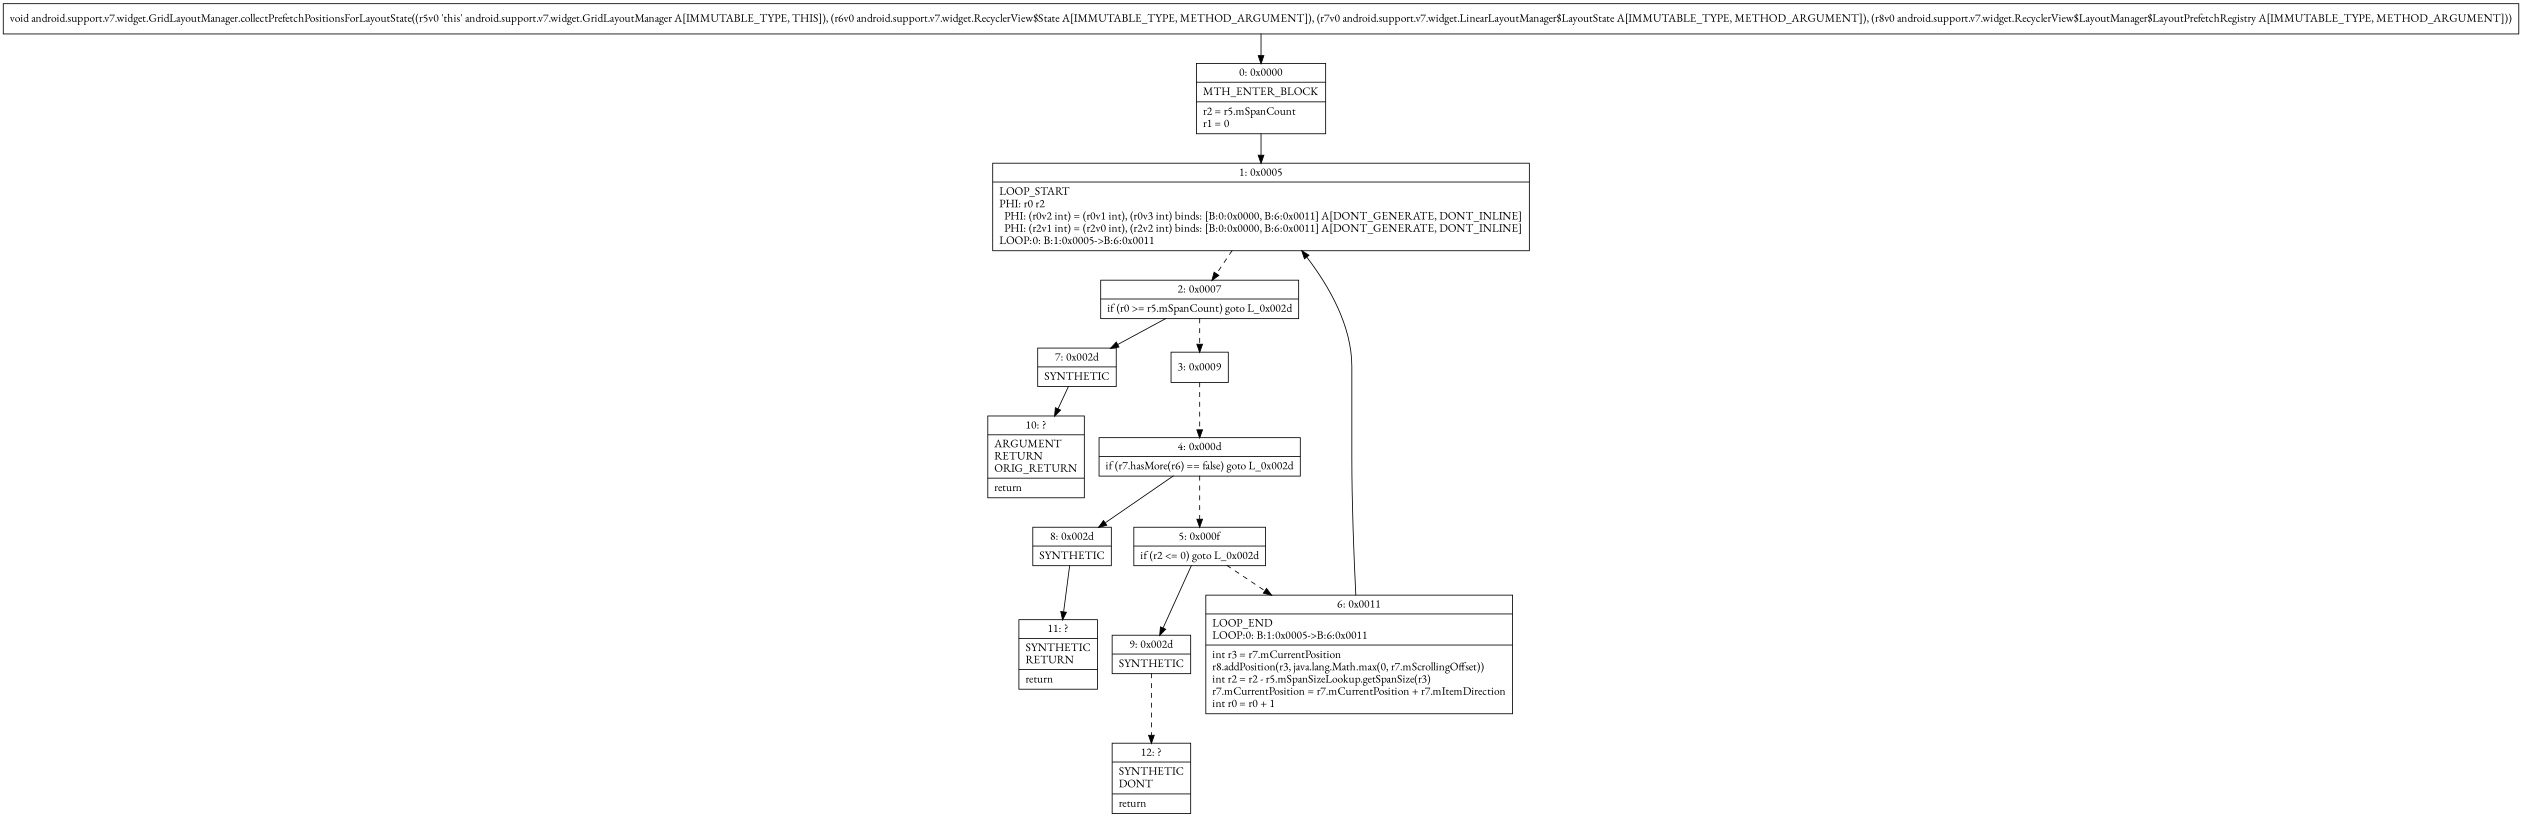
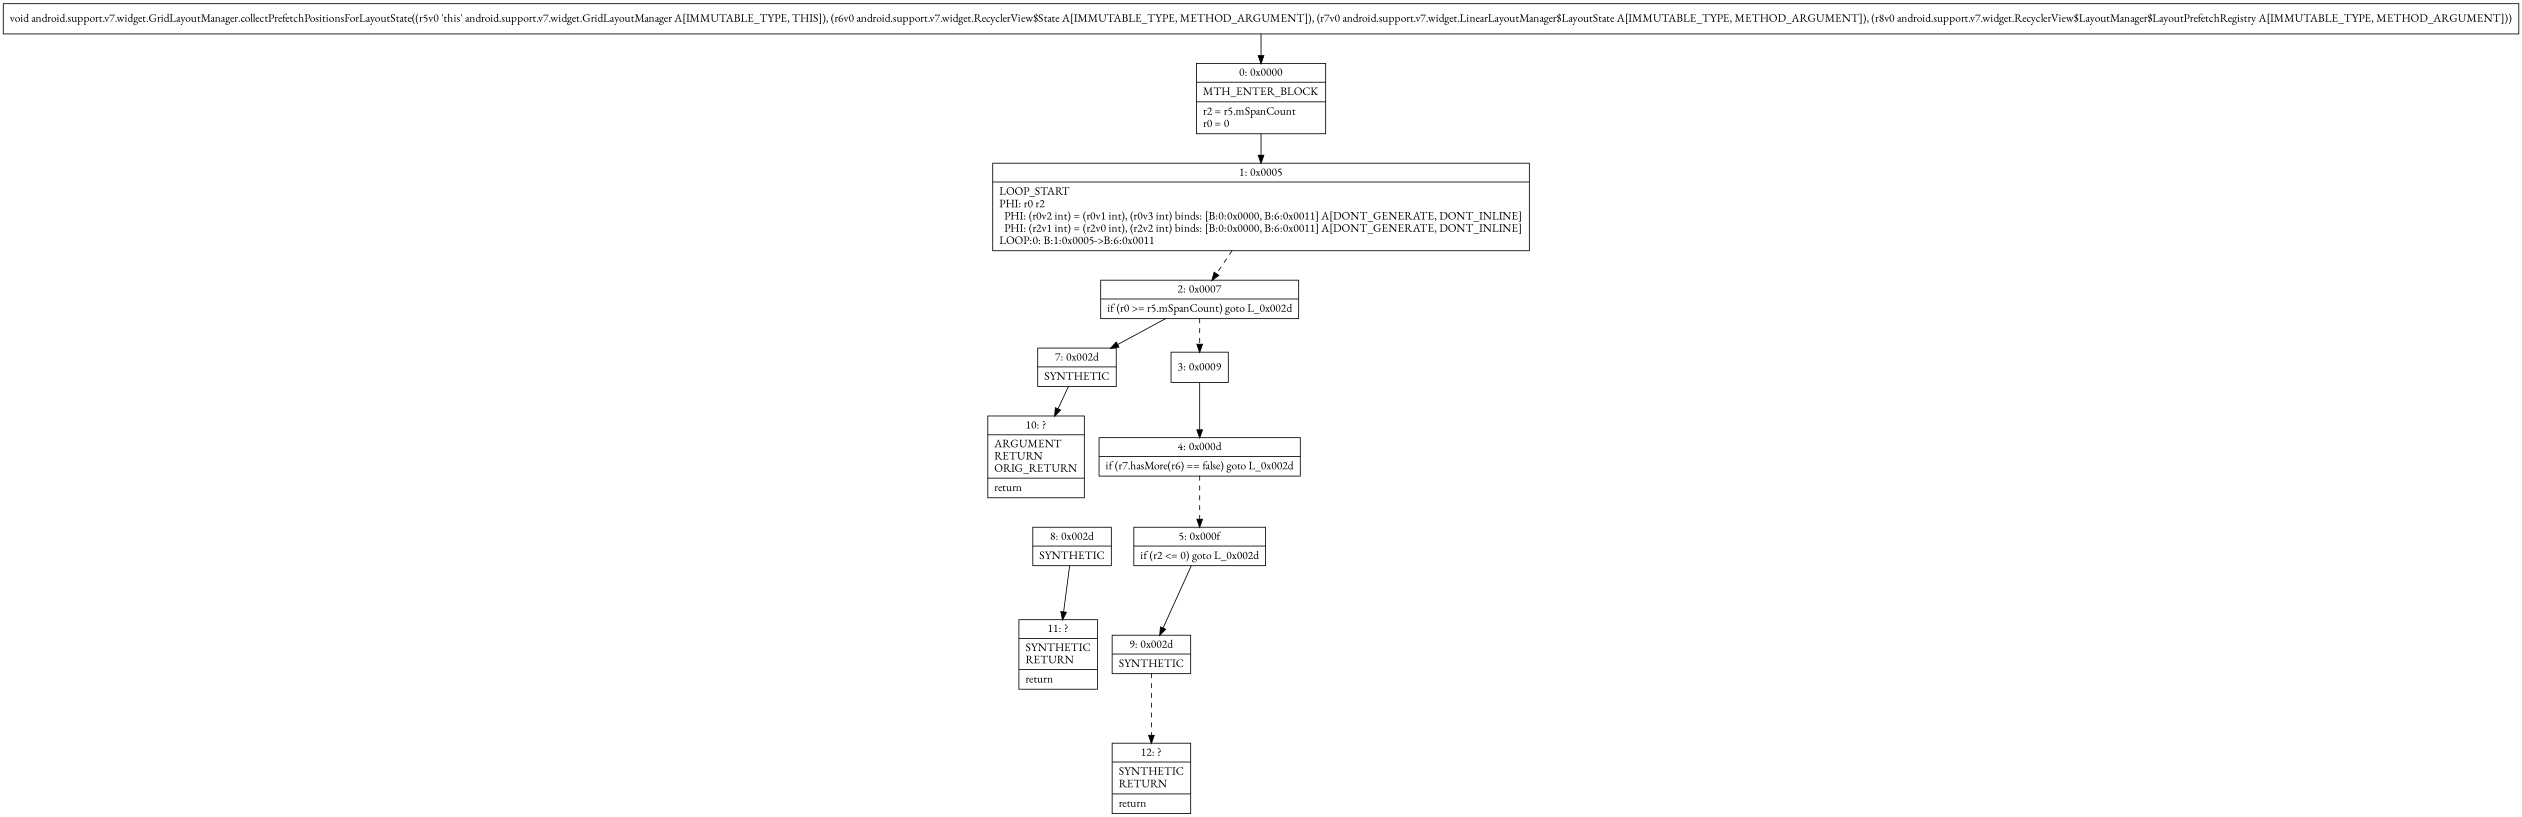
(1216, 124) -> (1216, 124)
(1200, 406) -> (1200, 406)
(1139, 499) -> none
(1359, 654) -> none
(1136, 784) -> (1143, 784)
